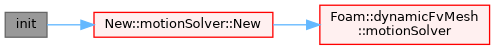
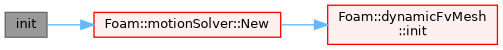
(183, 25) -> (187, 25)
(405, 25) -> (413, 25)
